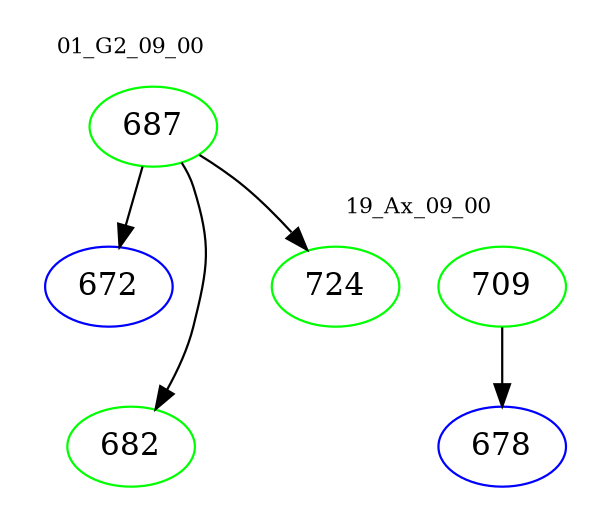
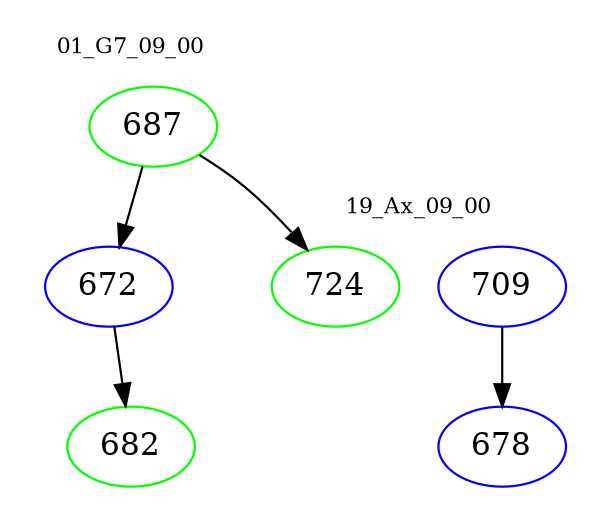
(131, 48) -> (131, 48)
(204, 277) -> (118, 355)
(502, 287) -> (502, 287)
